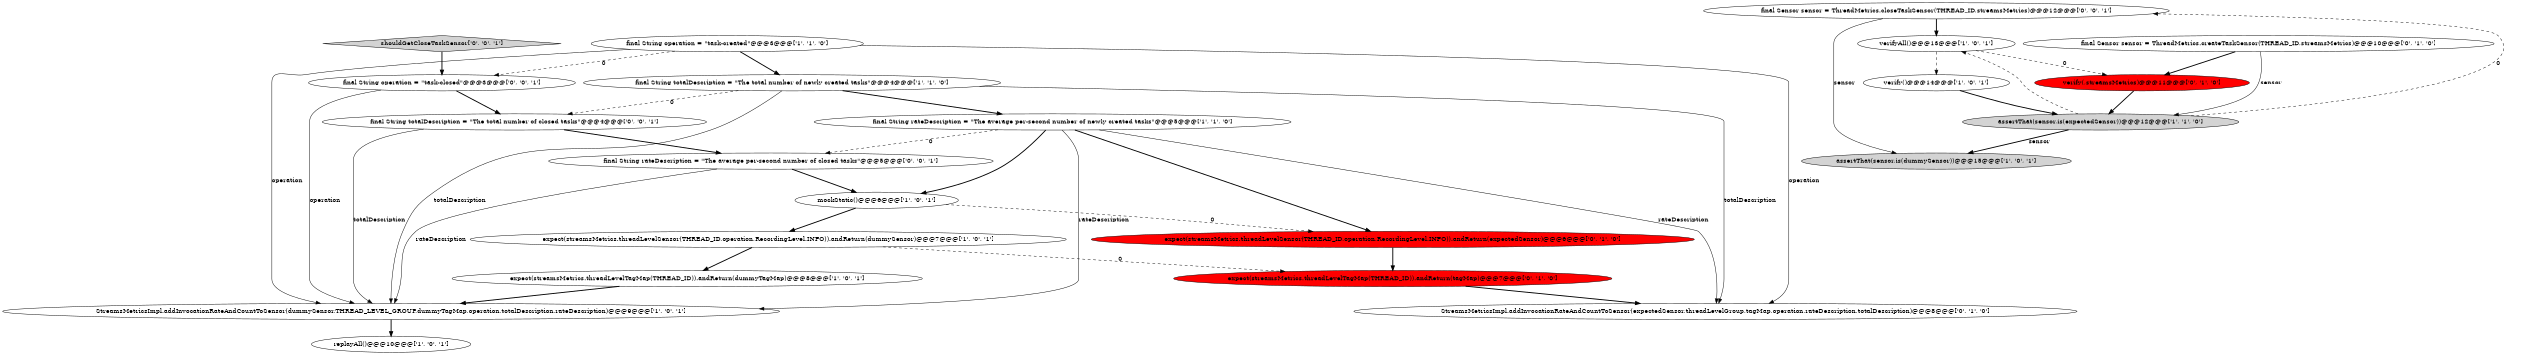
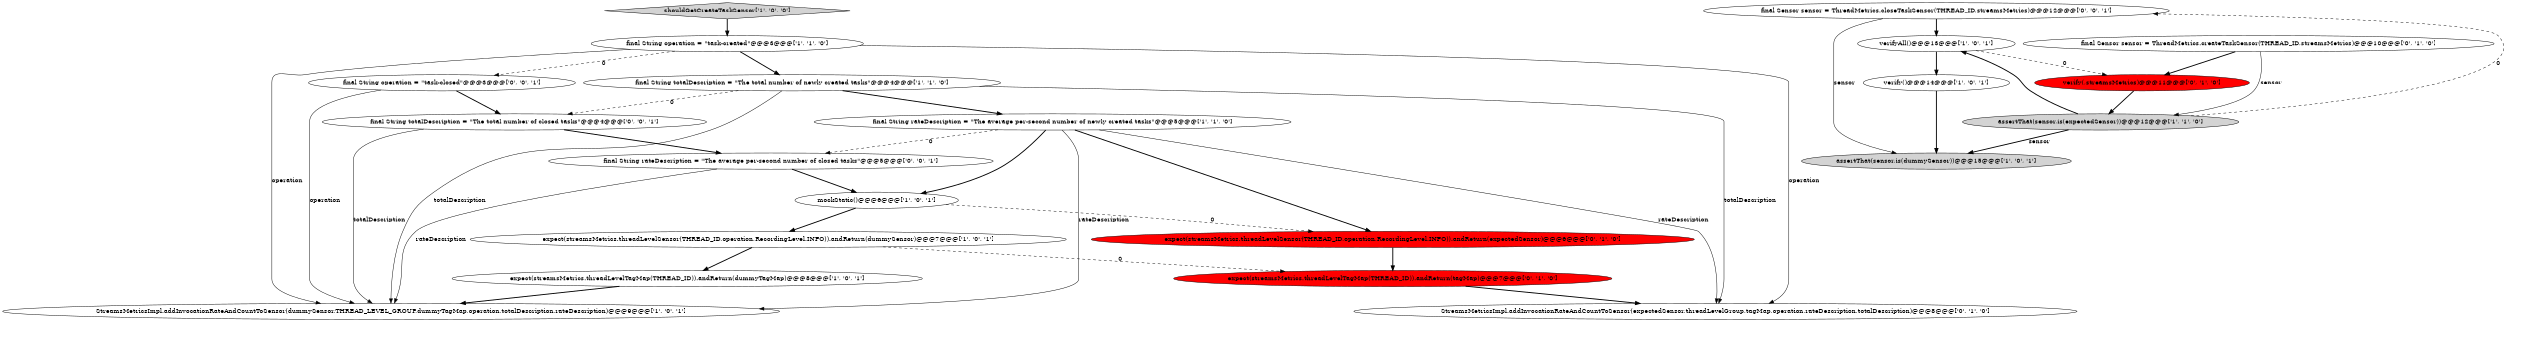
none -> (727, 11)
(442, 44) -> none
(1936, 61) -> (1936, 61)
(2022, 83) -> (2022, 83)
(2006, 103) -> (1936, 120)
(391, 344) -> none
